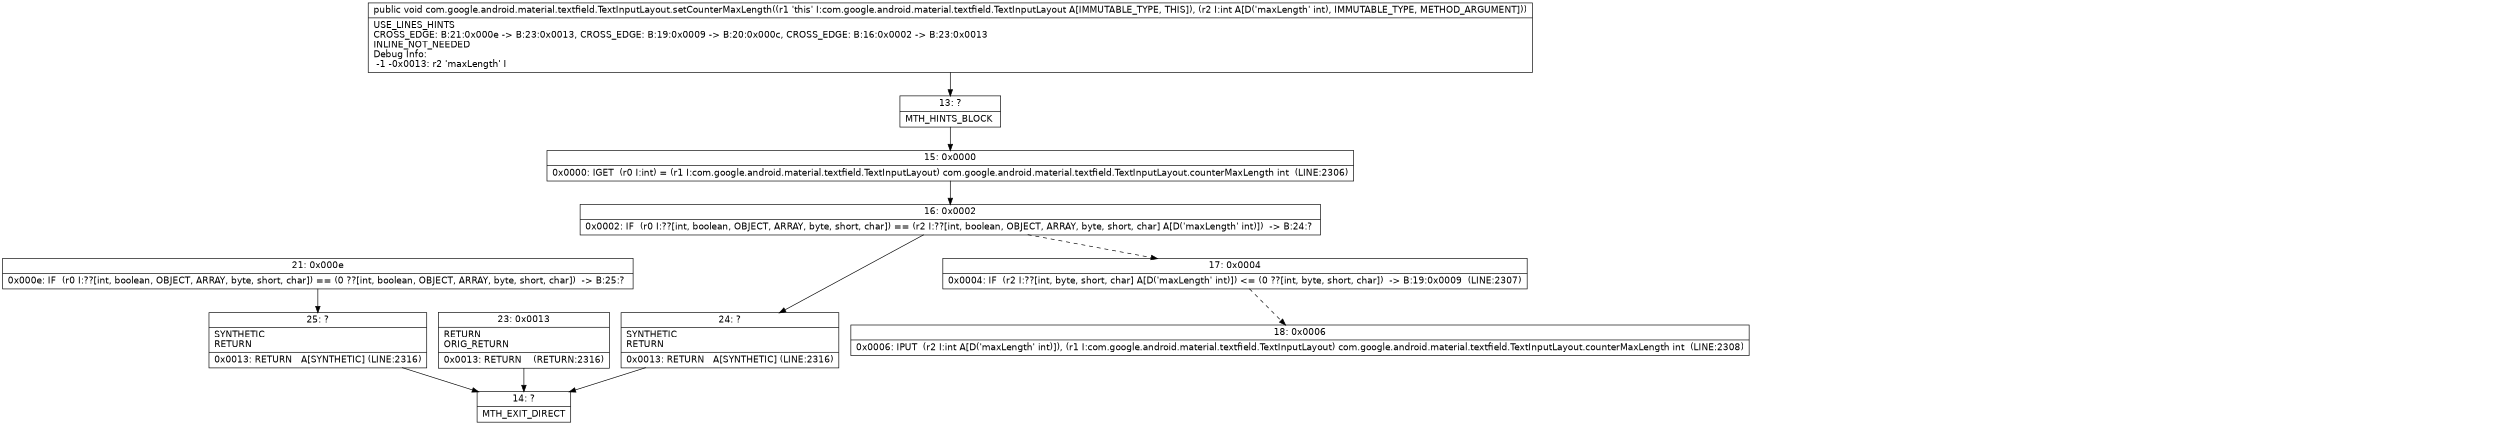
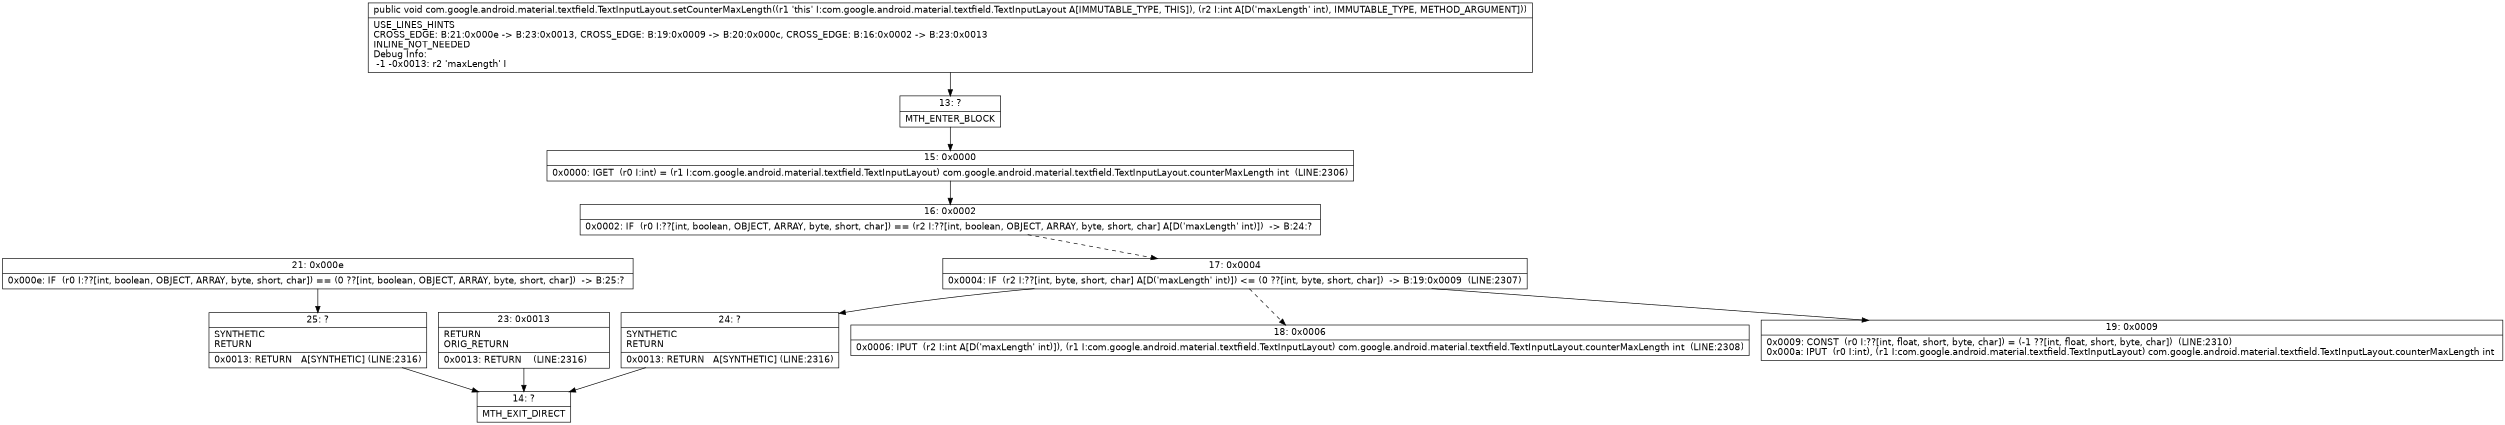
(949, 119) -> (950, 119)
(854, 272) -> (940, 299)
none -> (2132, 340)
(524, 360) -> (515, 360)
